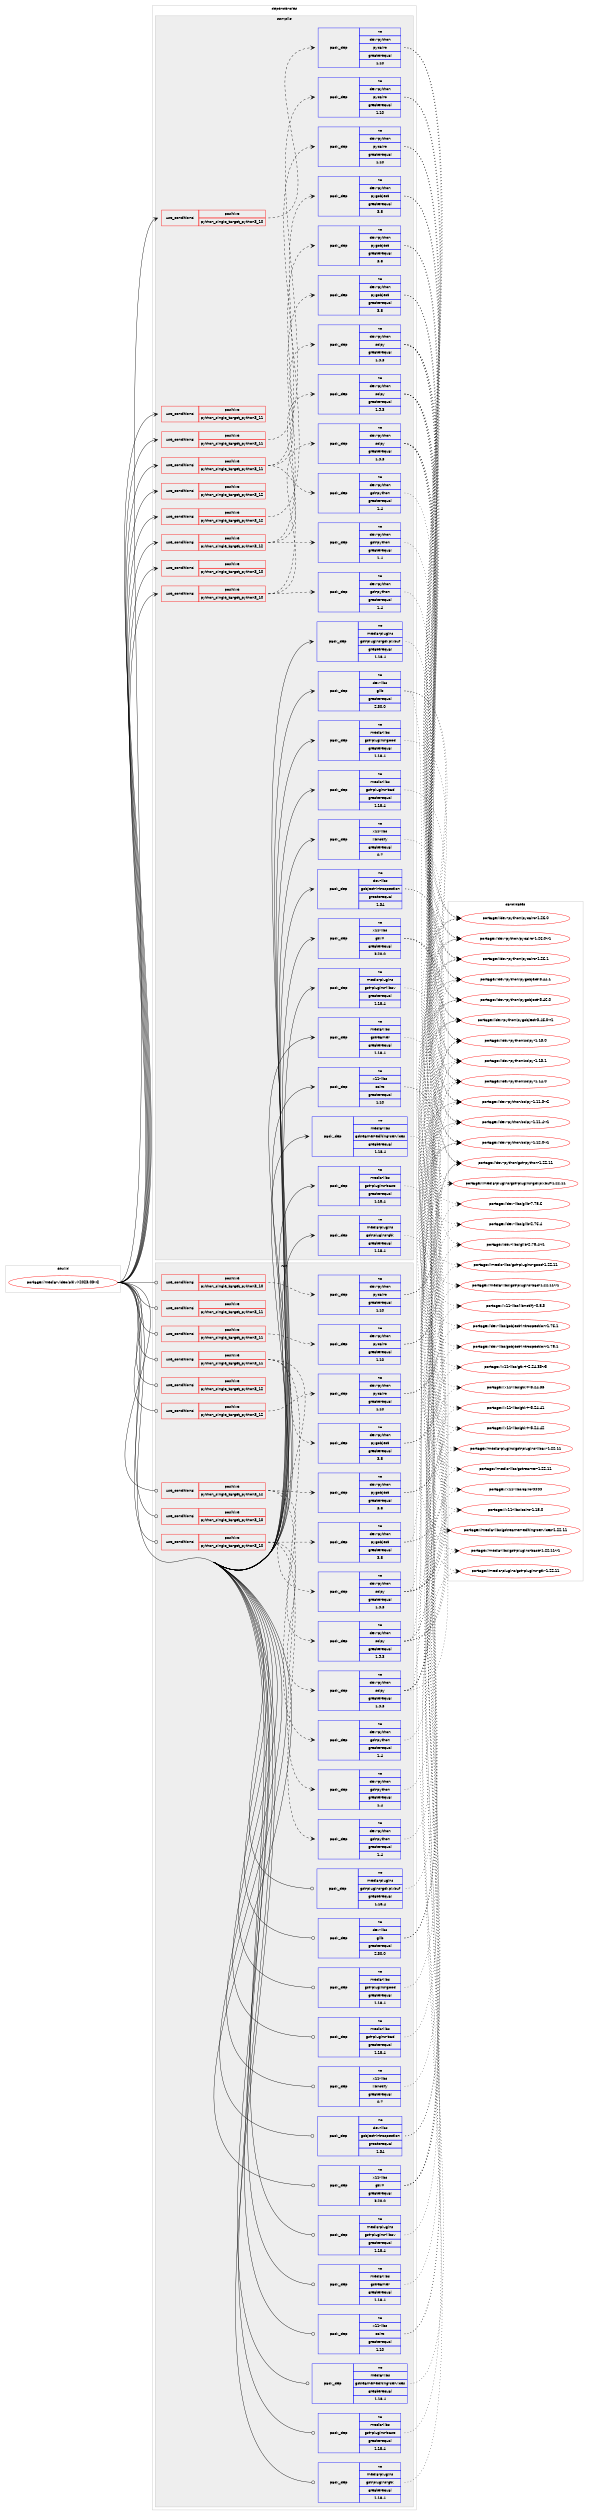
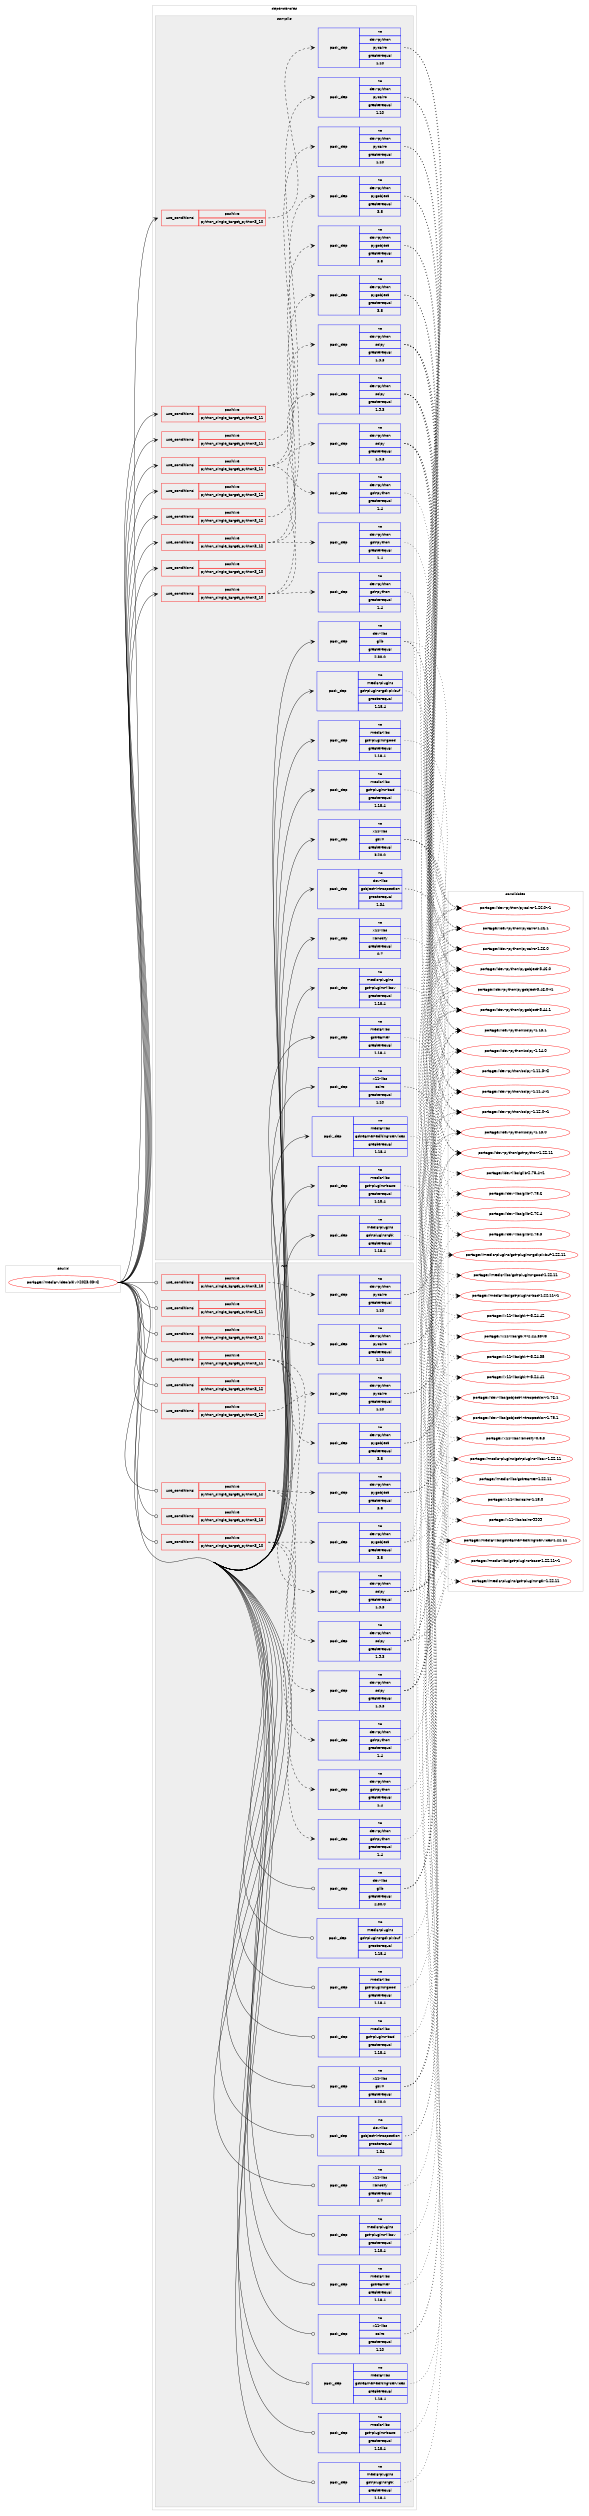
none -> (516, 1235)
